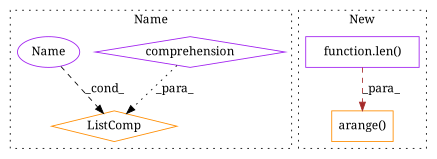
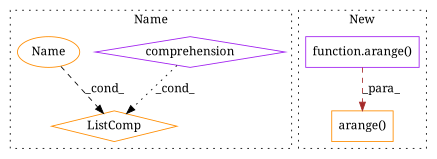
(49, 52) -> (49, 52)
(362, 52) -> (362, 52)
(175, 89) -> (175, 89)
